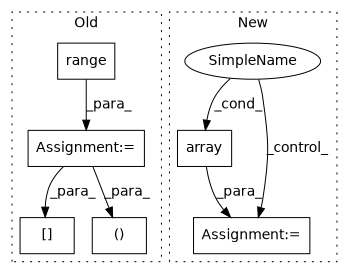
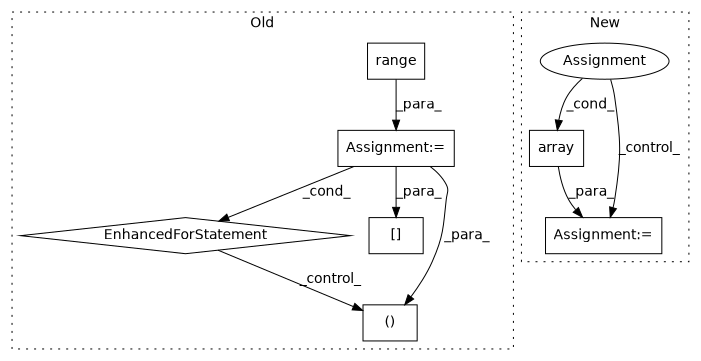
(253, 61) -> (605, 61)
none -> (186, 236)
